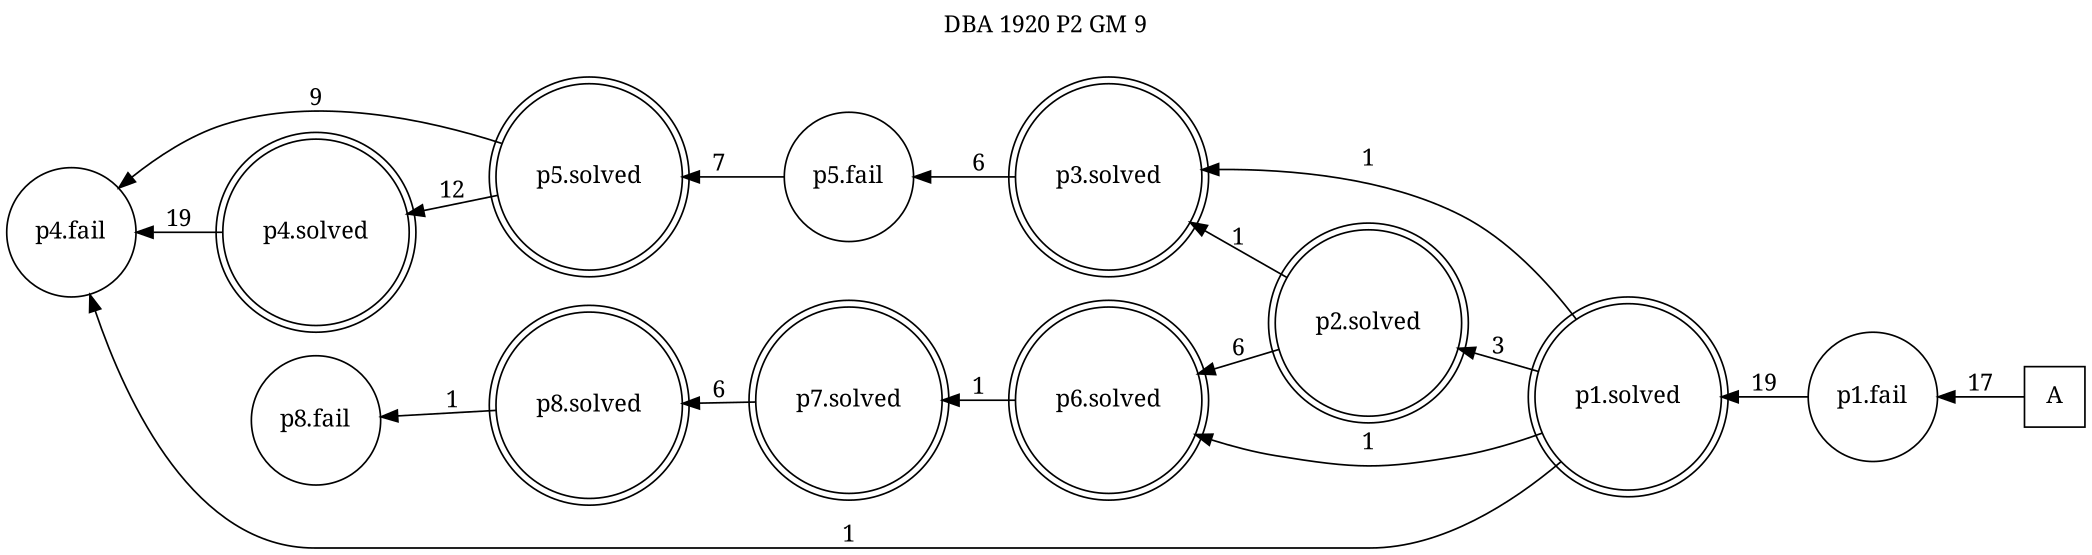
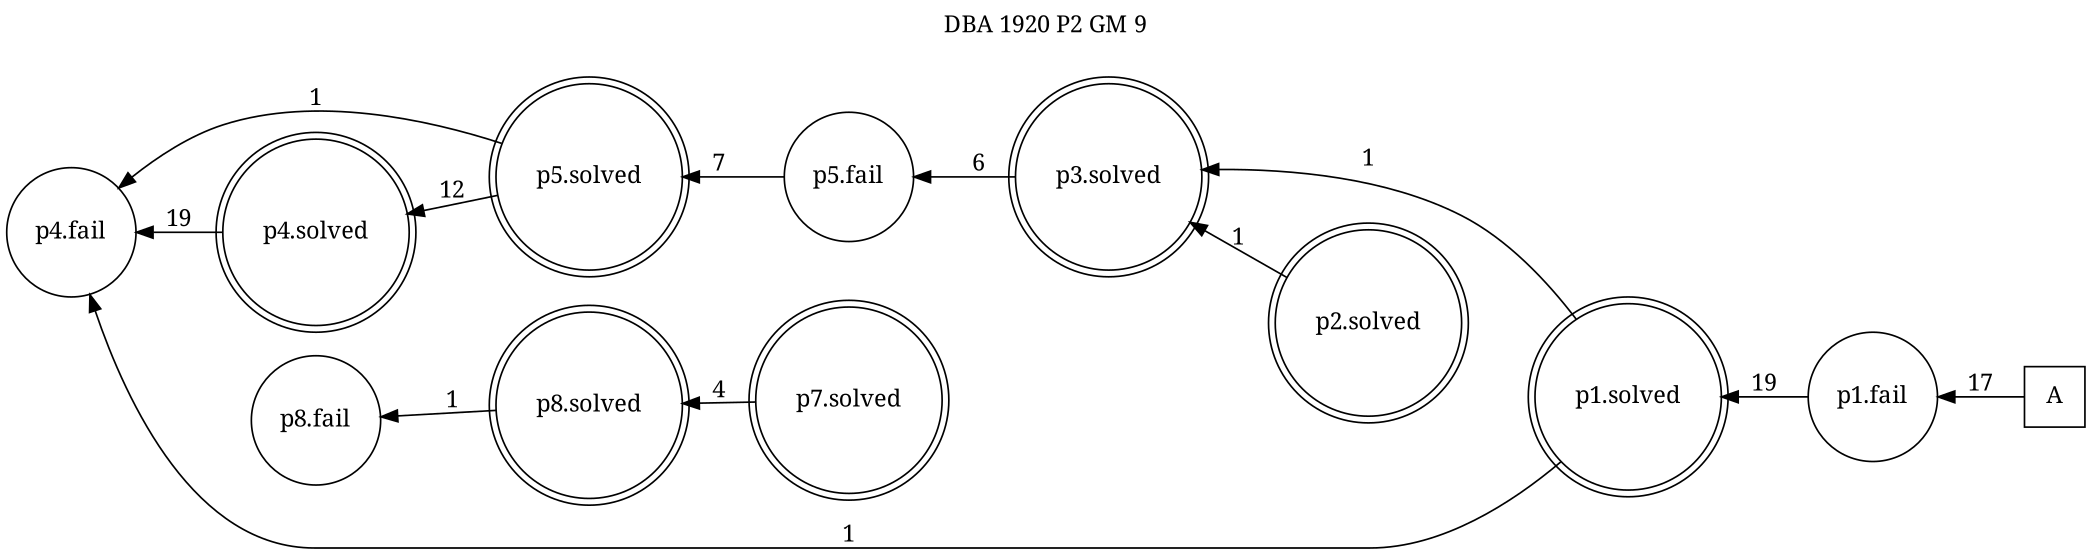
(316, 99) -> (316, 99)
(1507, 362) -> none
(719, 391) -> (719, 391)
(1109, 400) -> none
